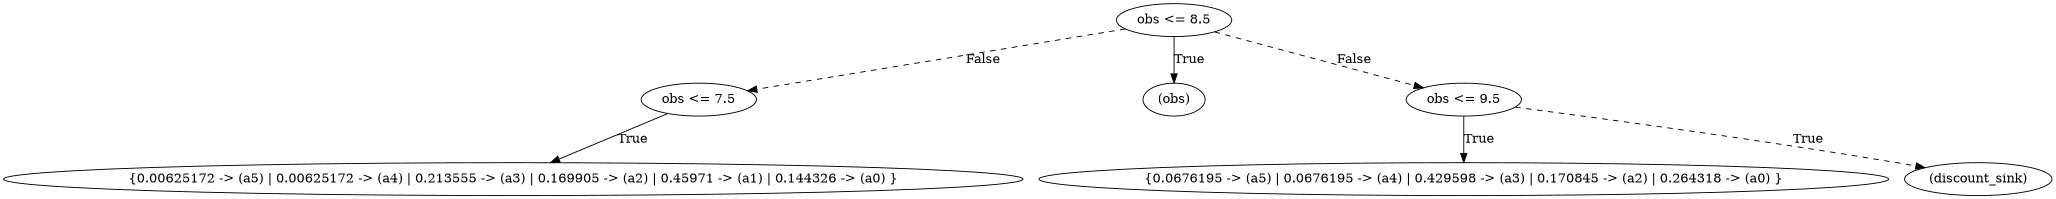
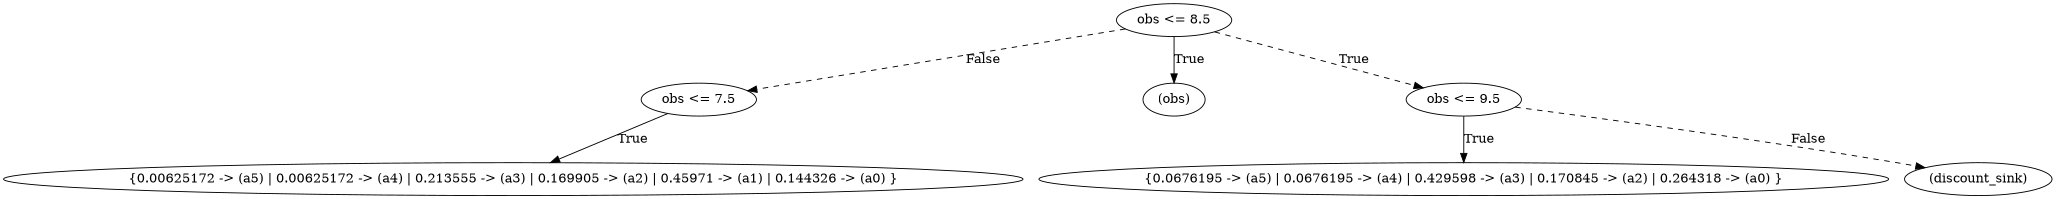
(1354, 60) -> (1354, 60)
(1808, 139) -> (1808, 139)
